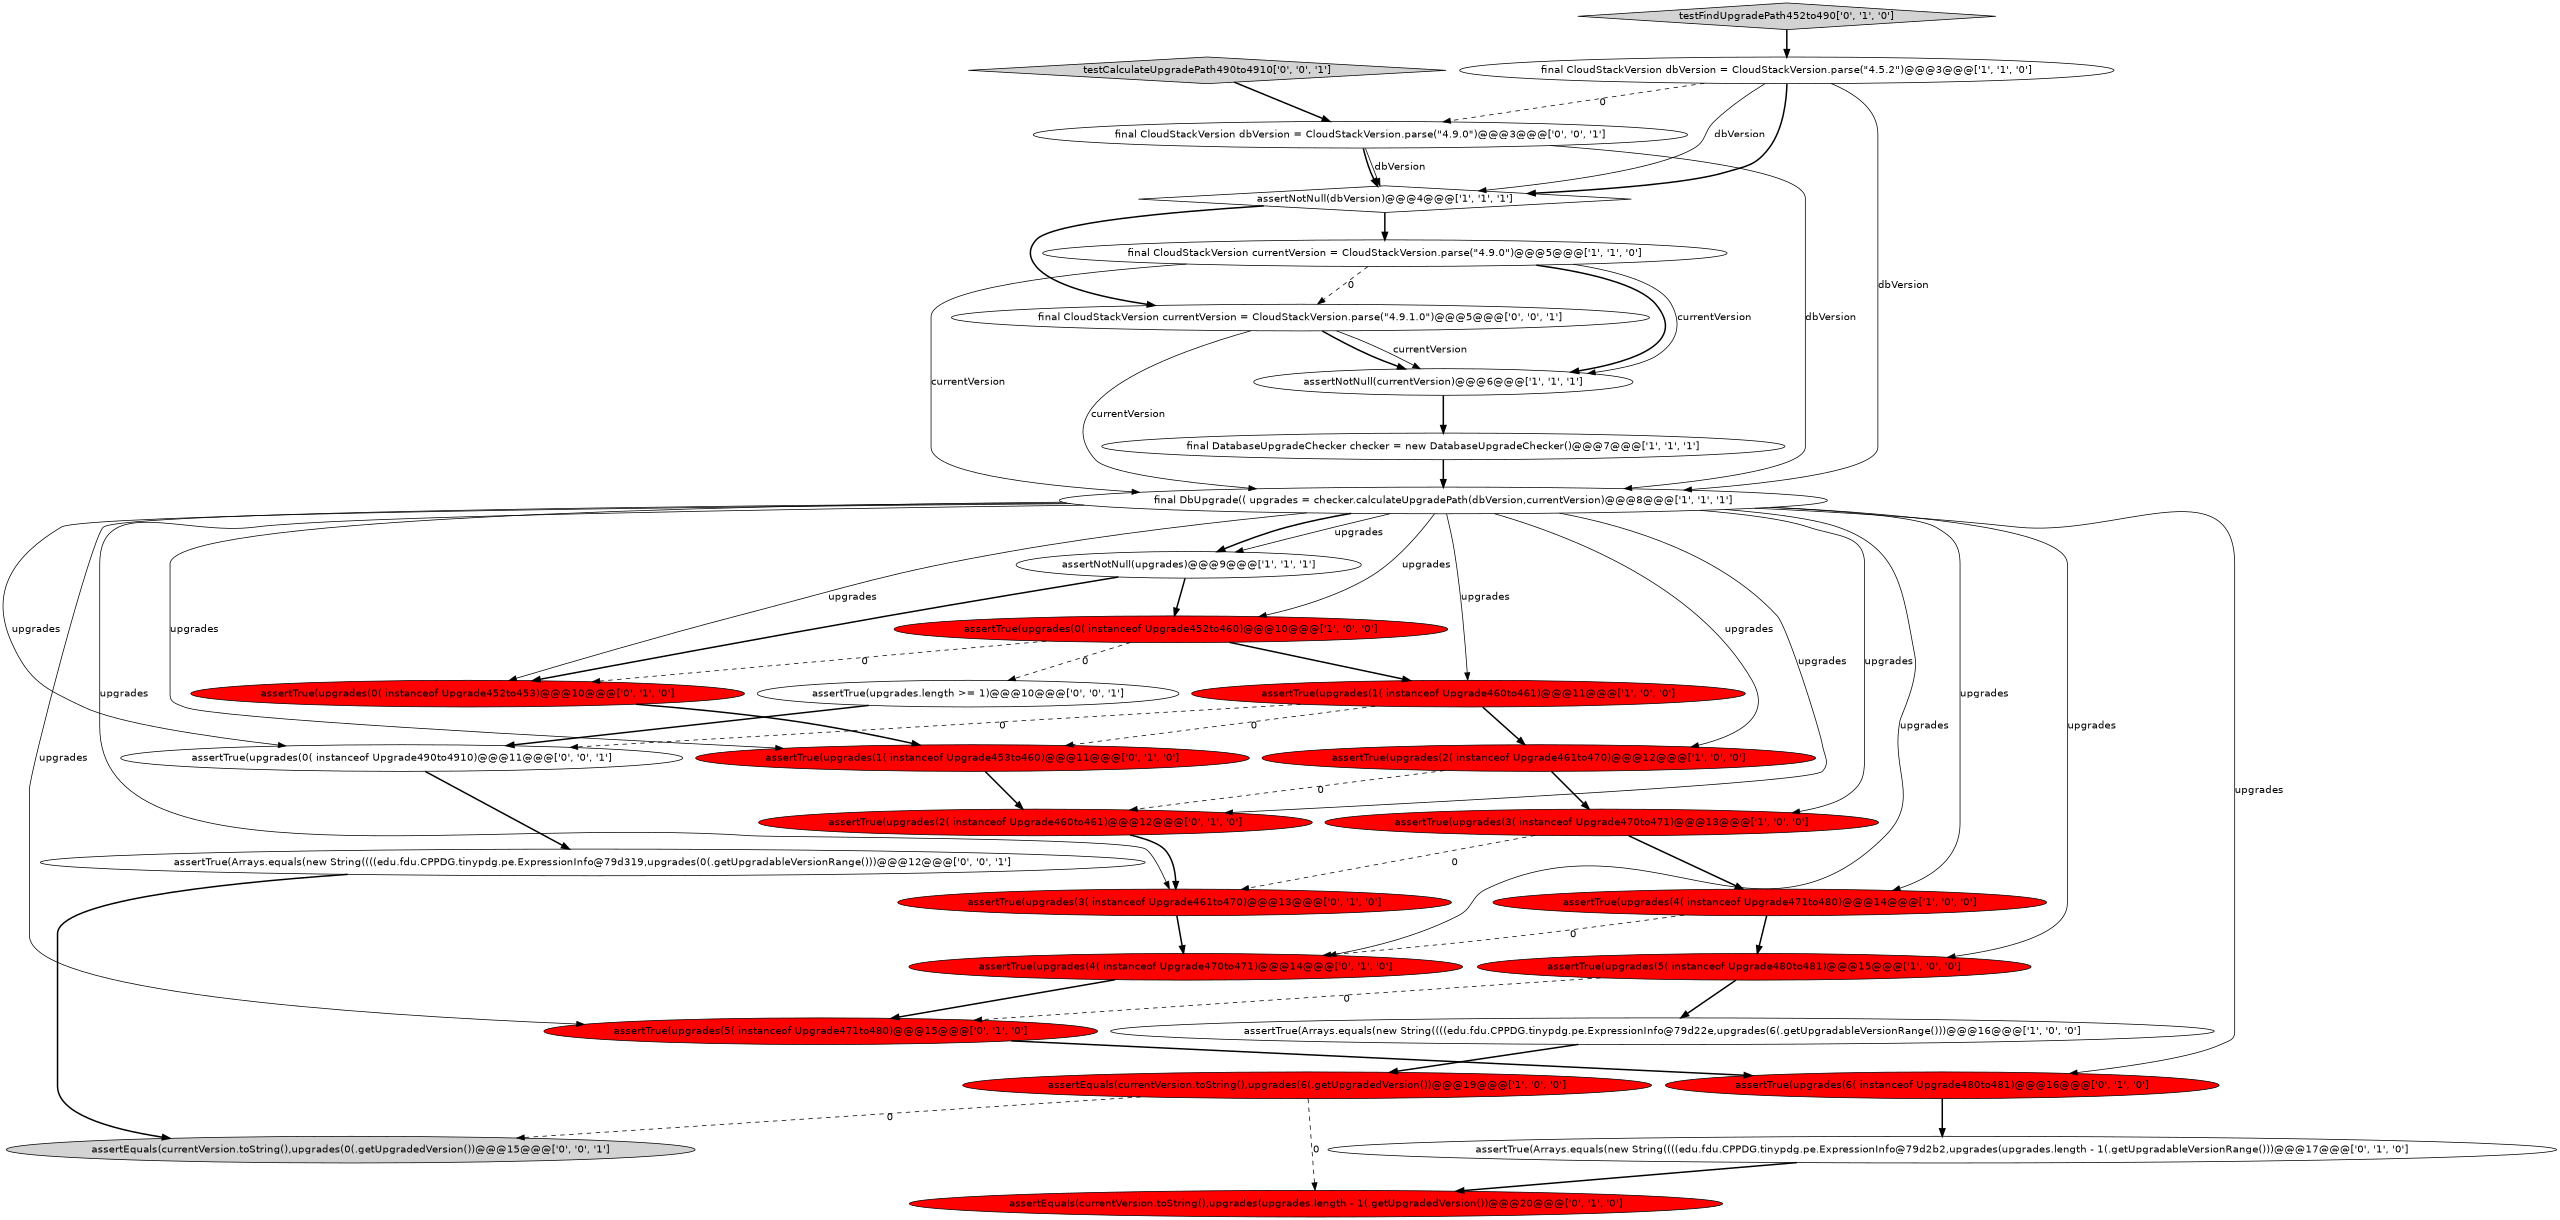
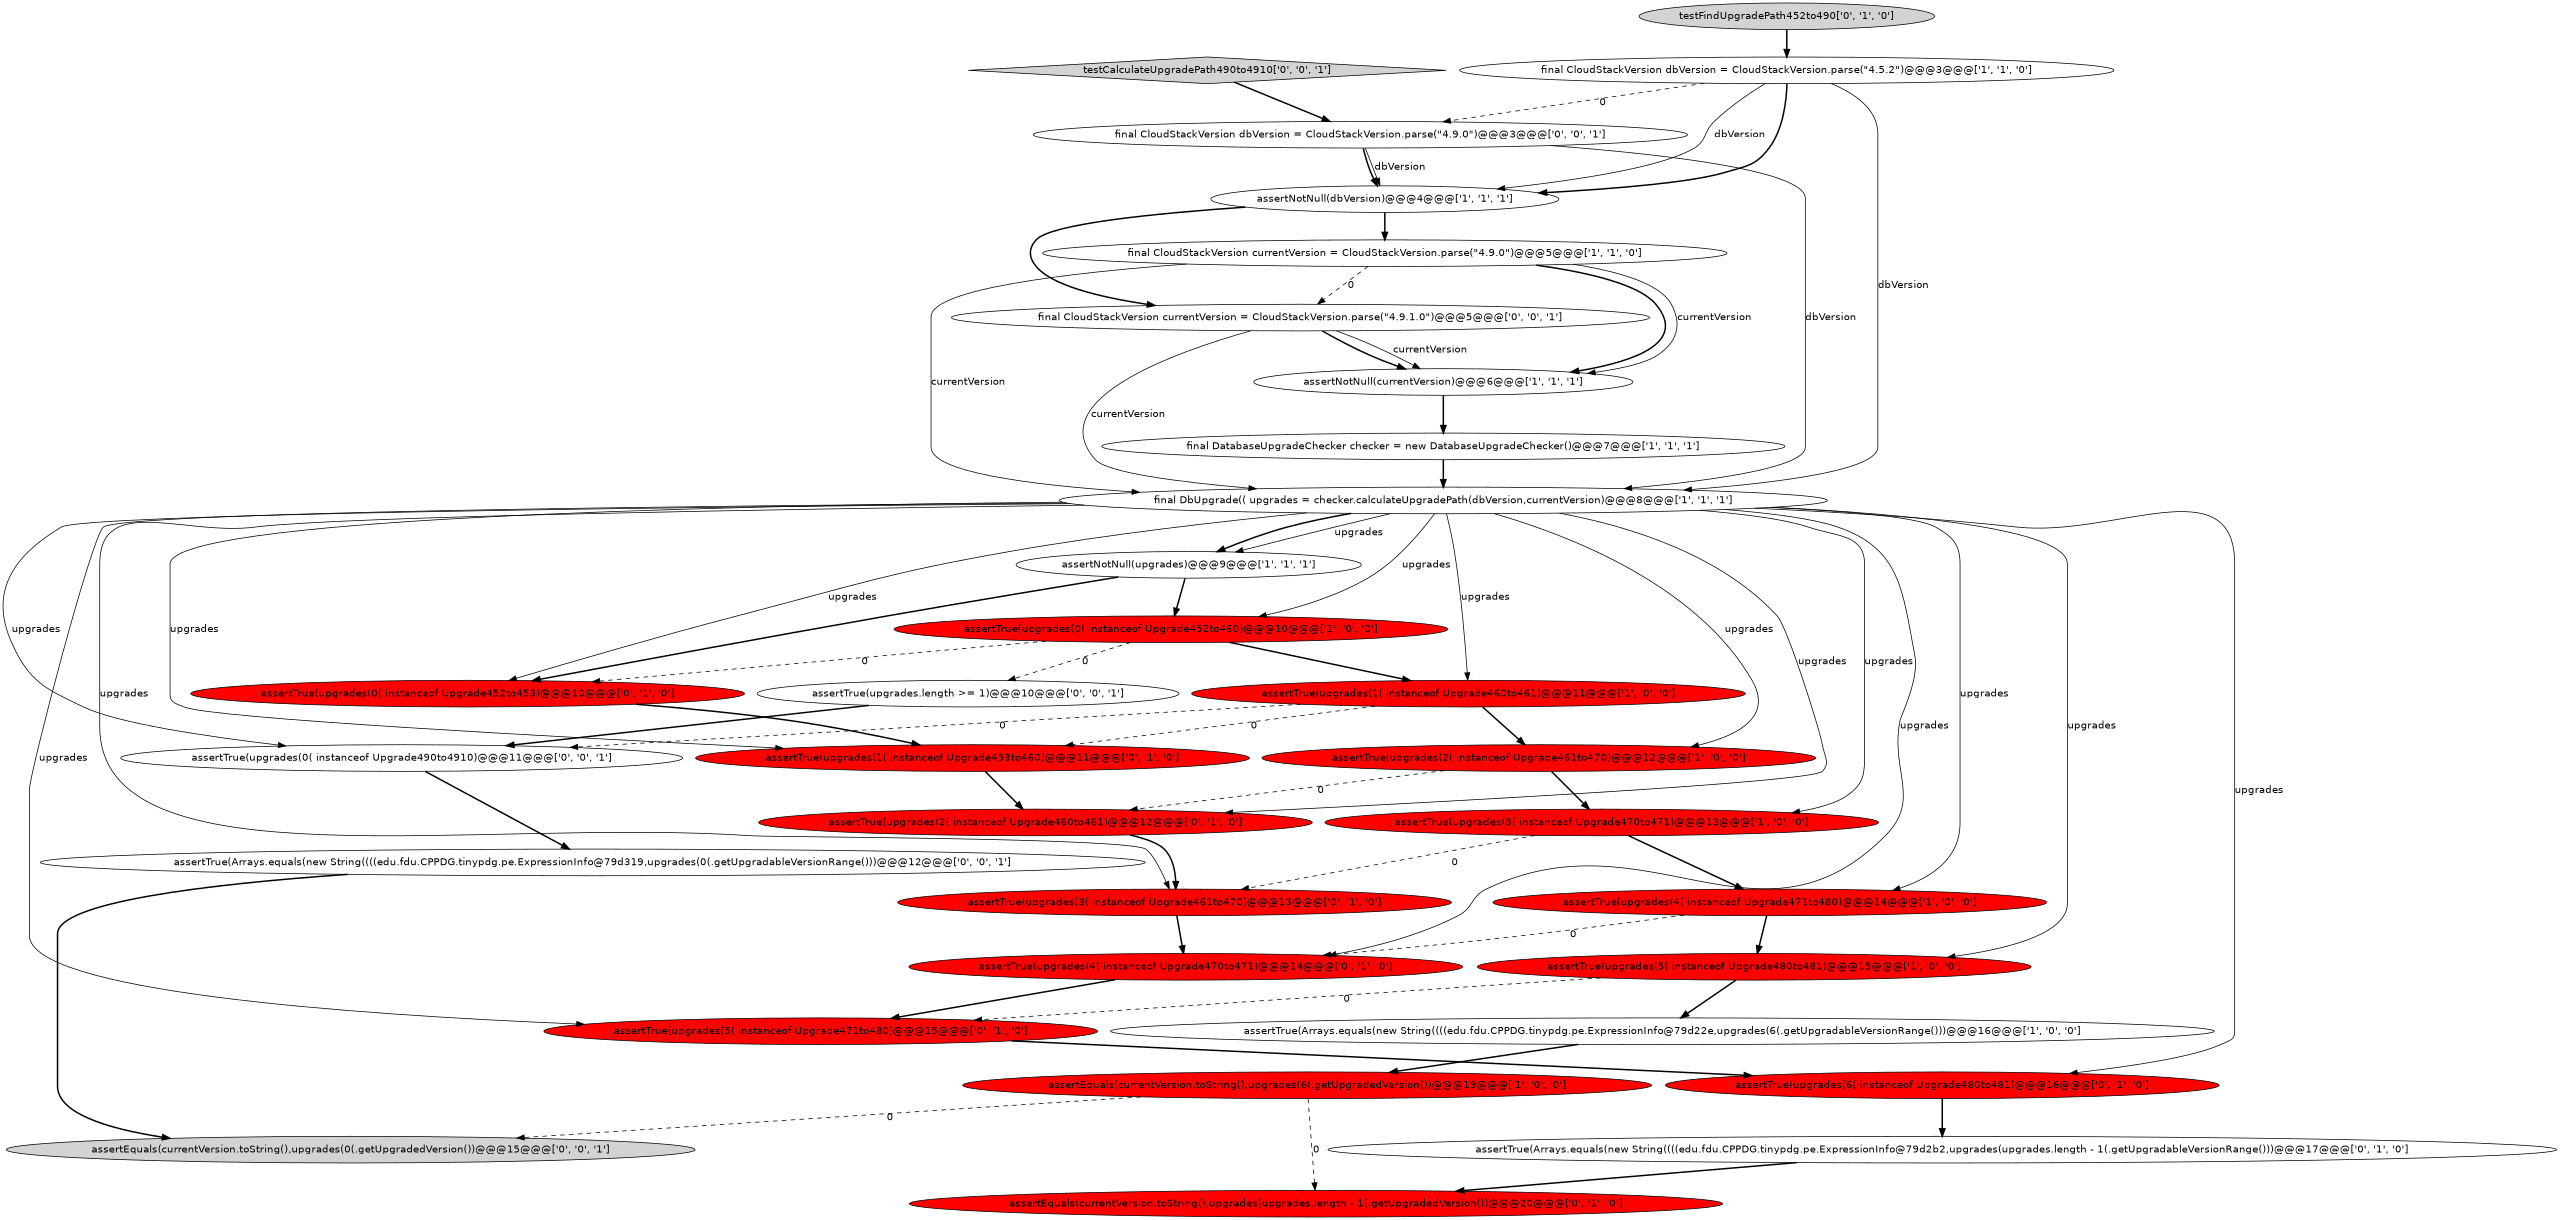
(1787, 16) -> (1787, 16)
(1385, 199) -> (1385, 199)
